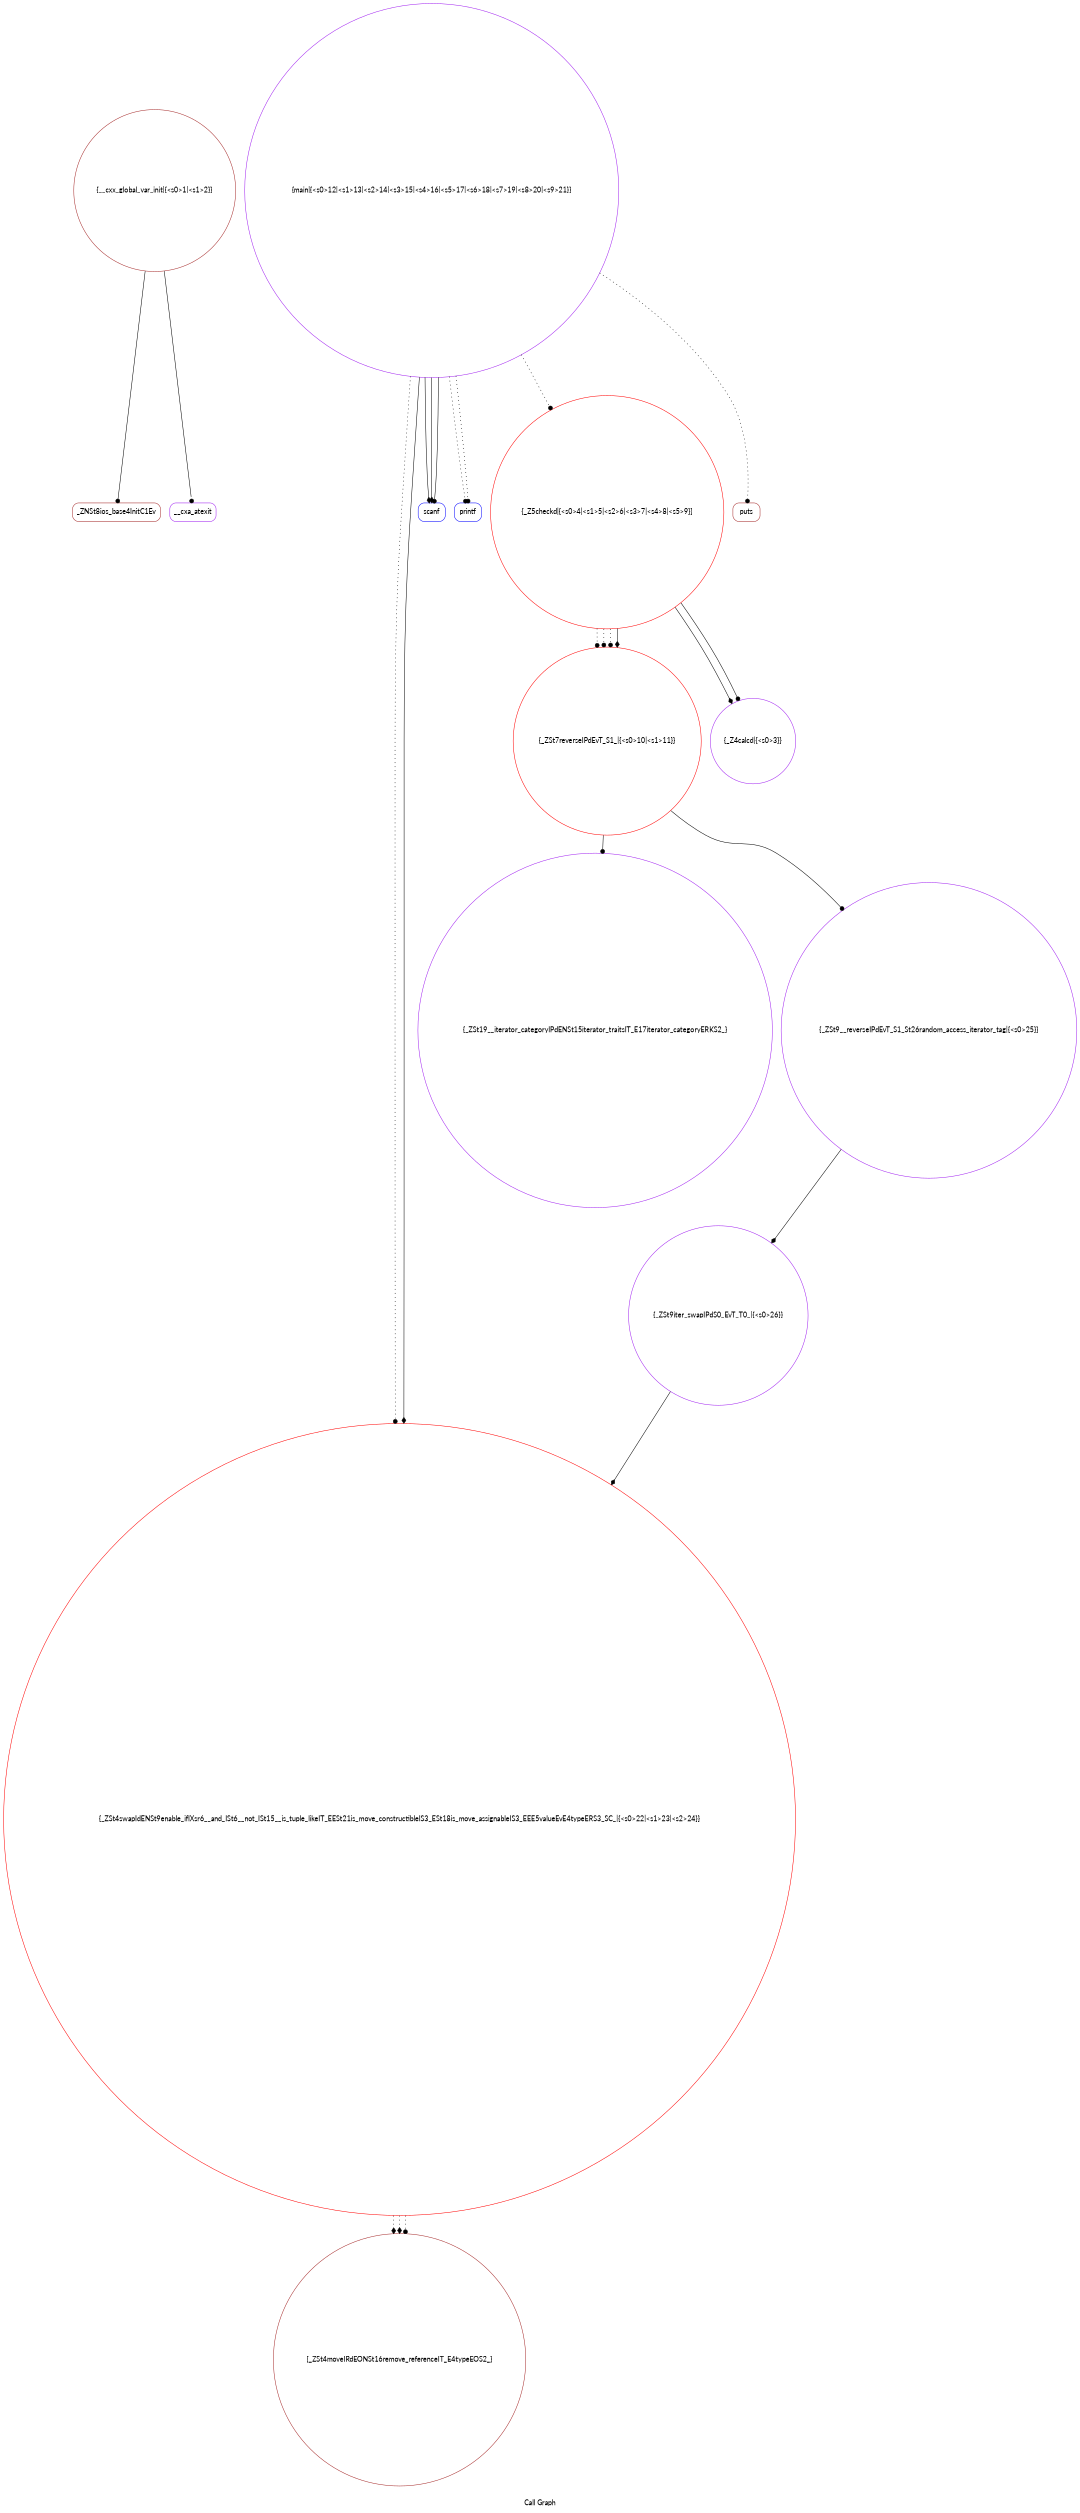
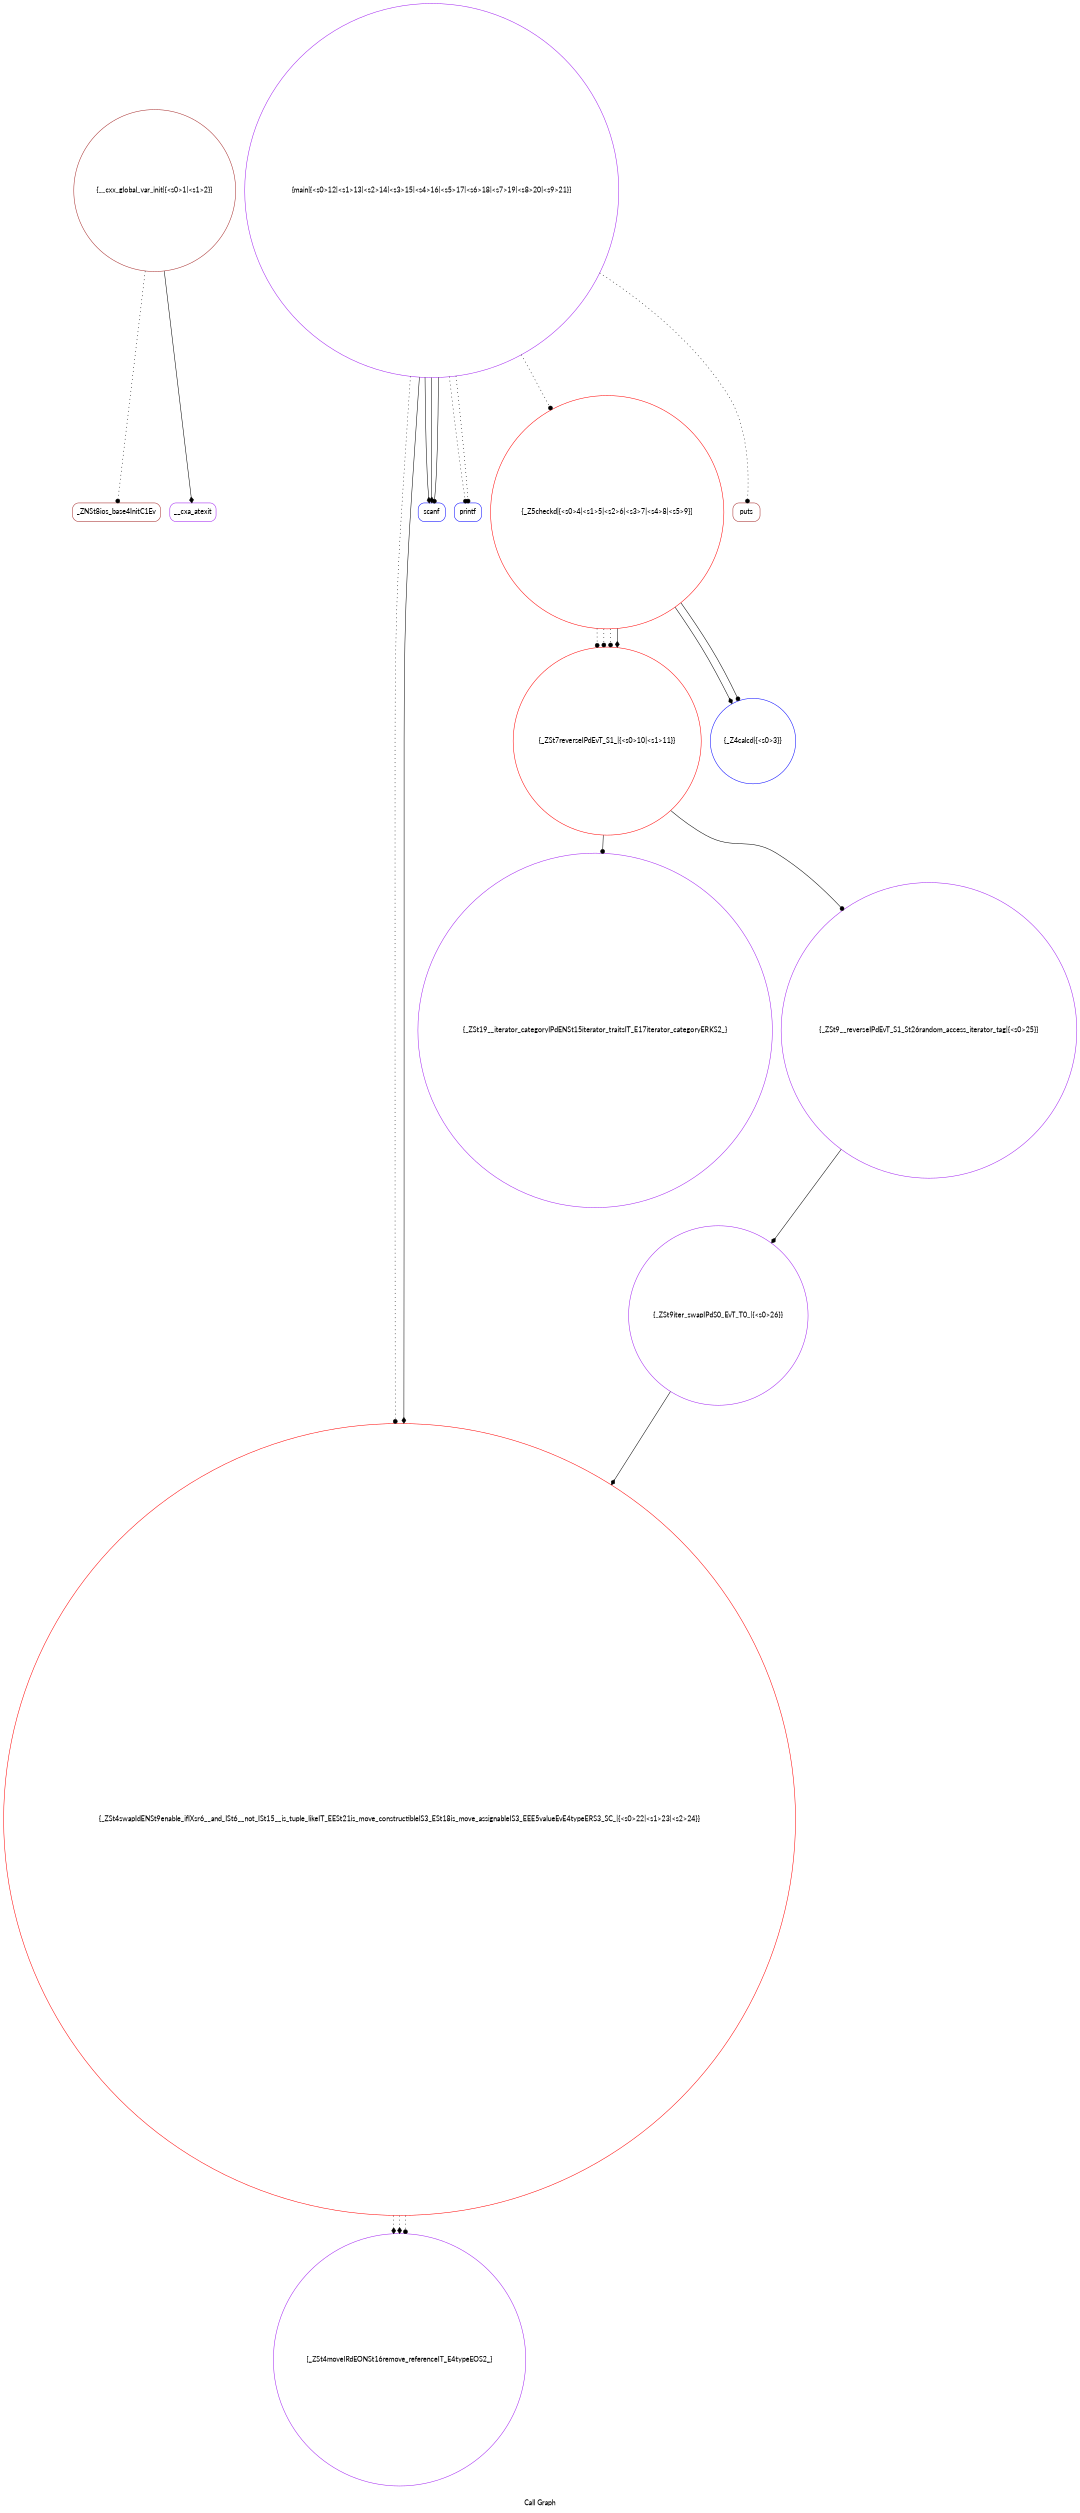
(178, 384) -> (178, 384)
(132, 385) -> (132, 385)
(753, 741) -> (753, 741)
(400, 2360) -> (400, 2360)
